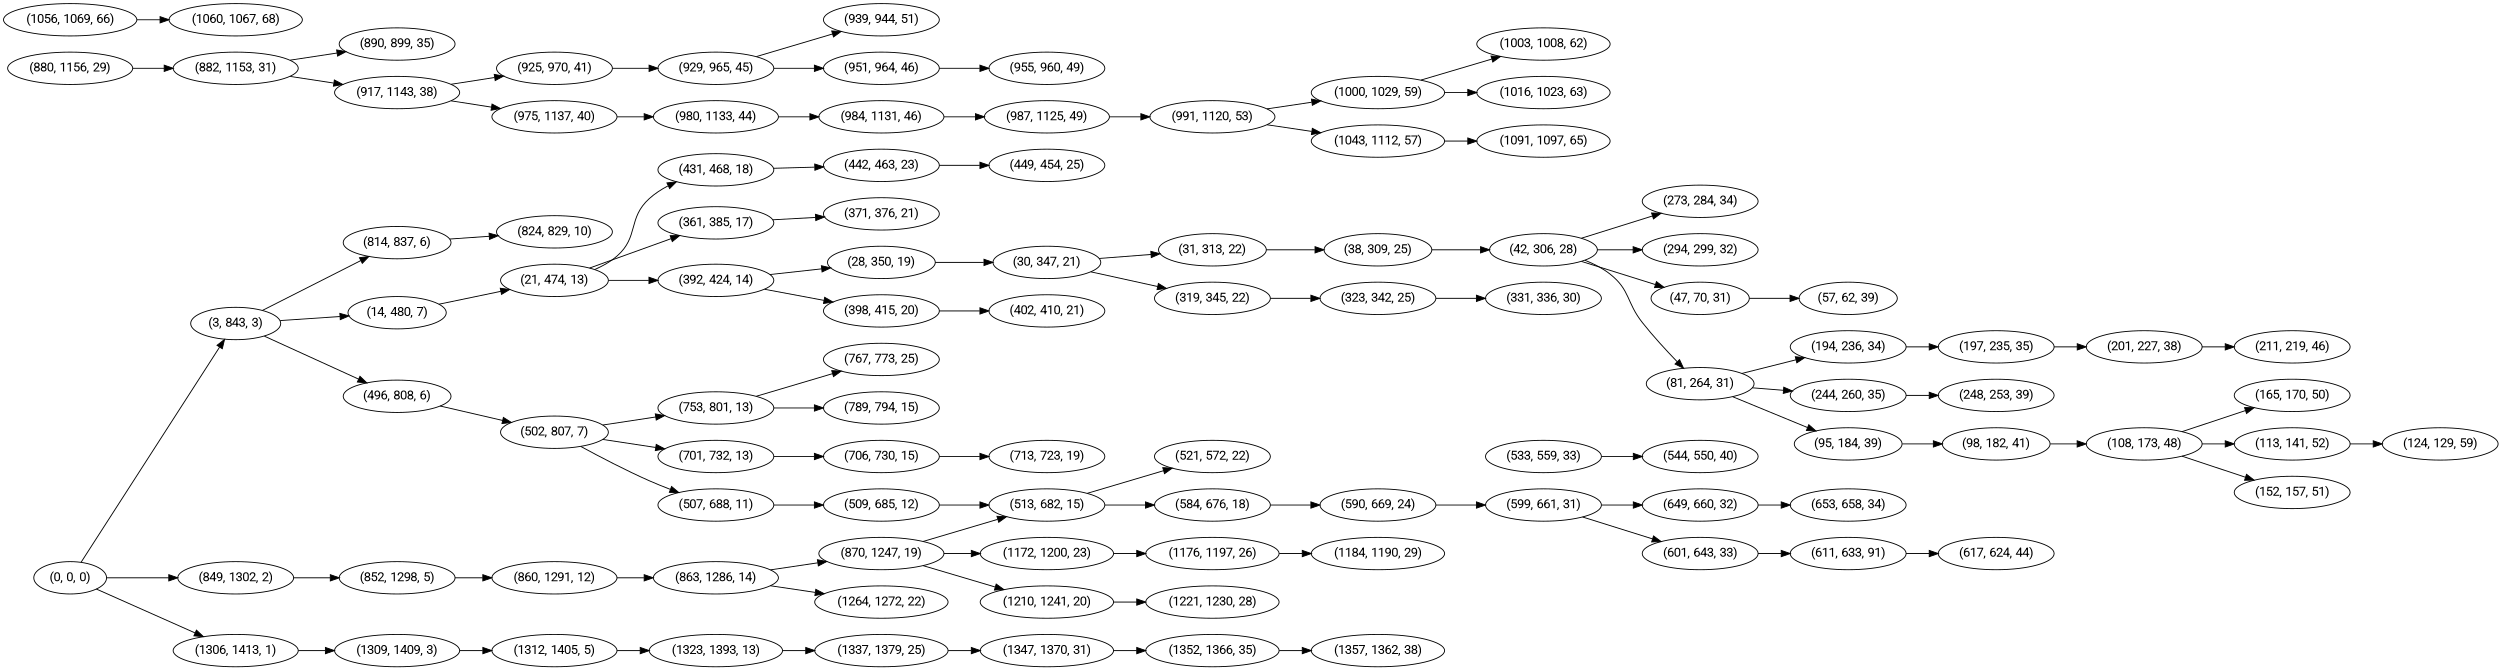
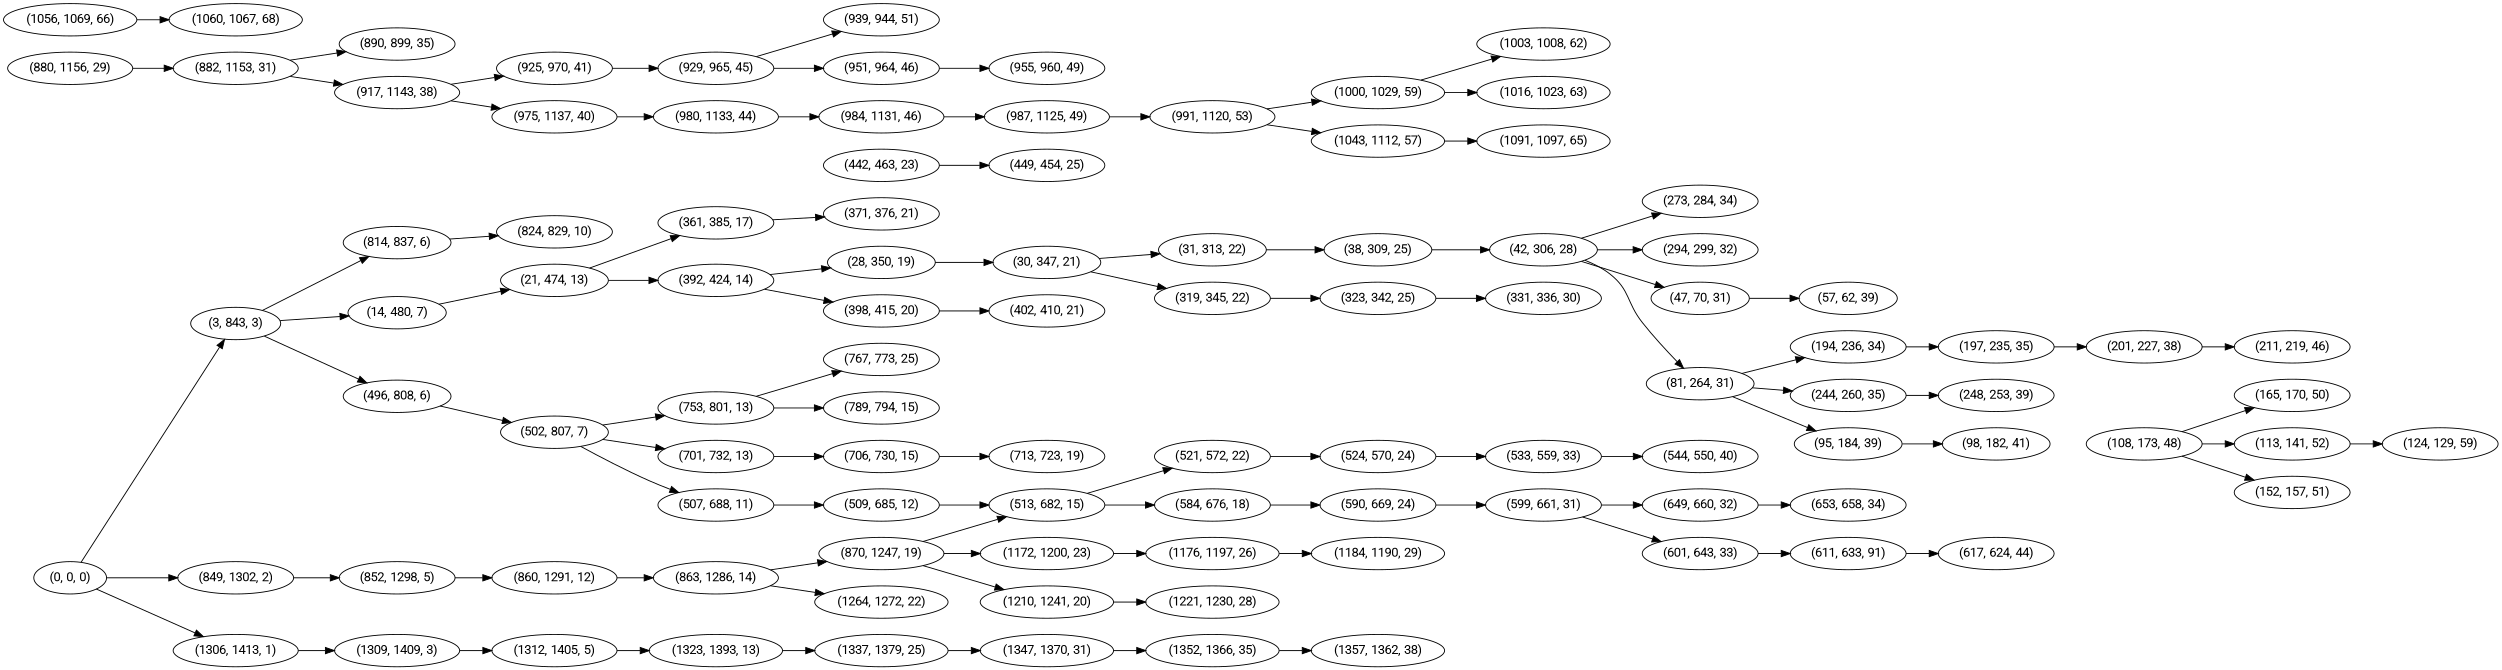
(716, 170) -> none
(2064, 444) -> none
none -> (1378, 456)
